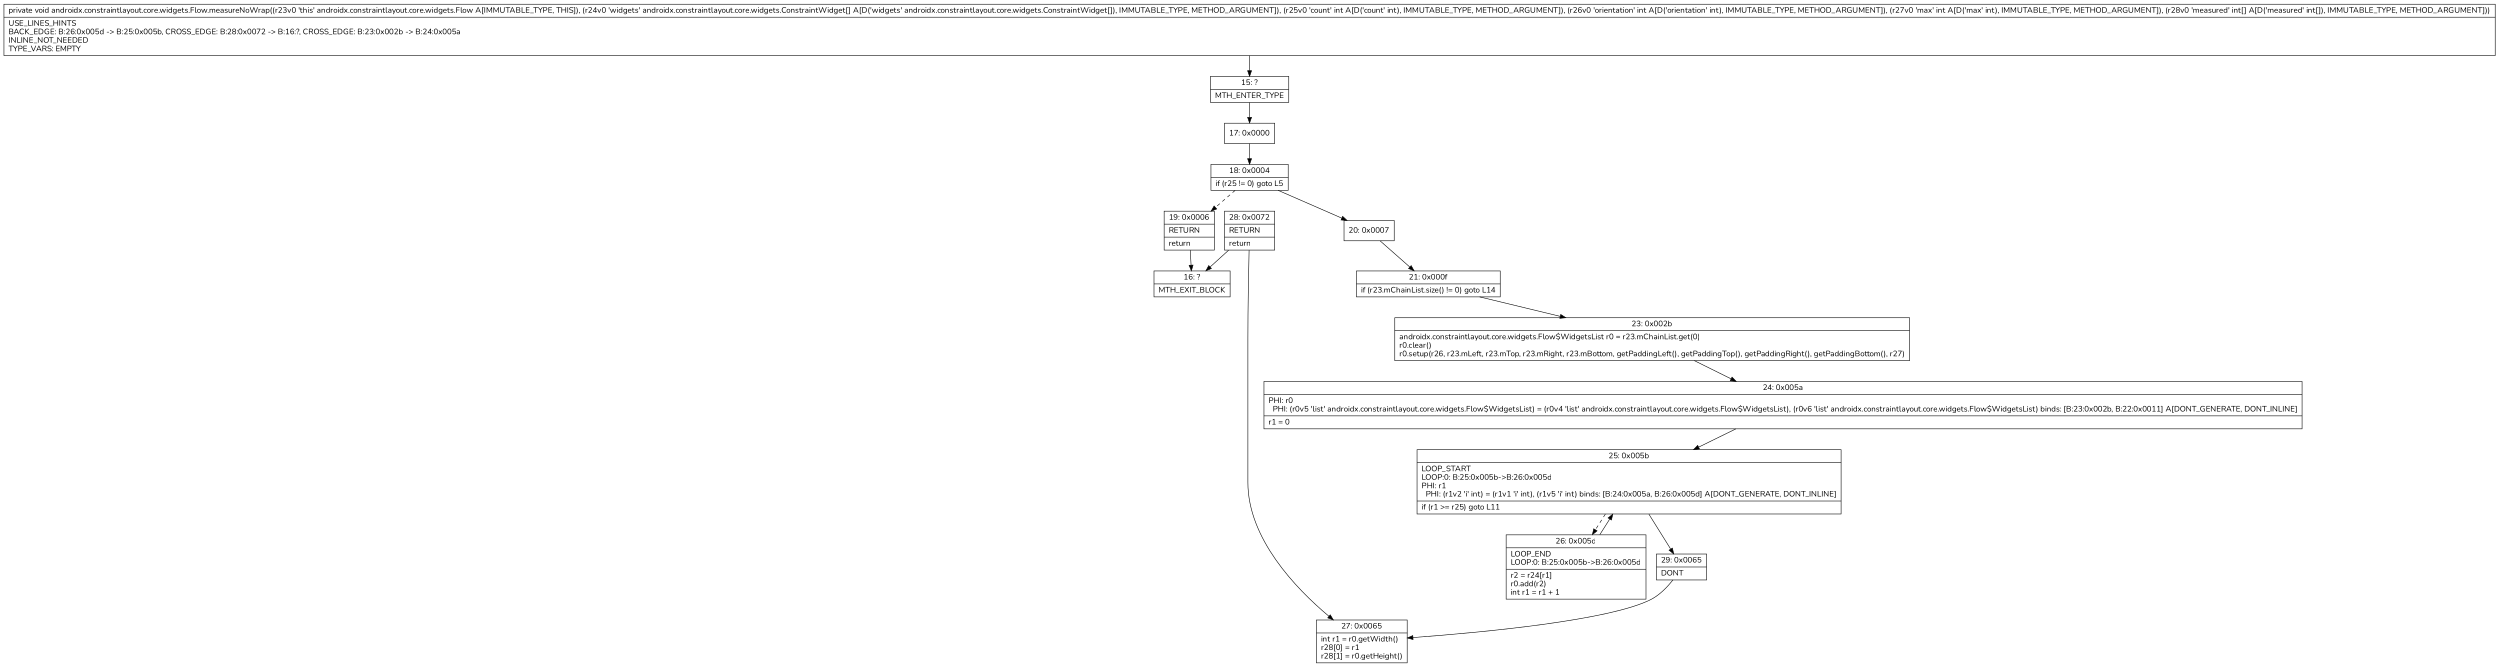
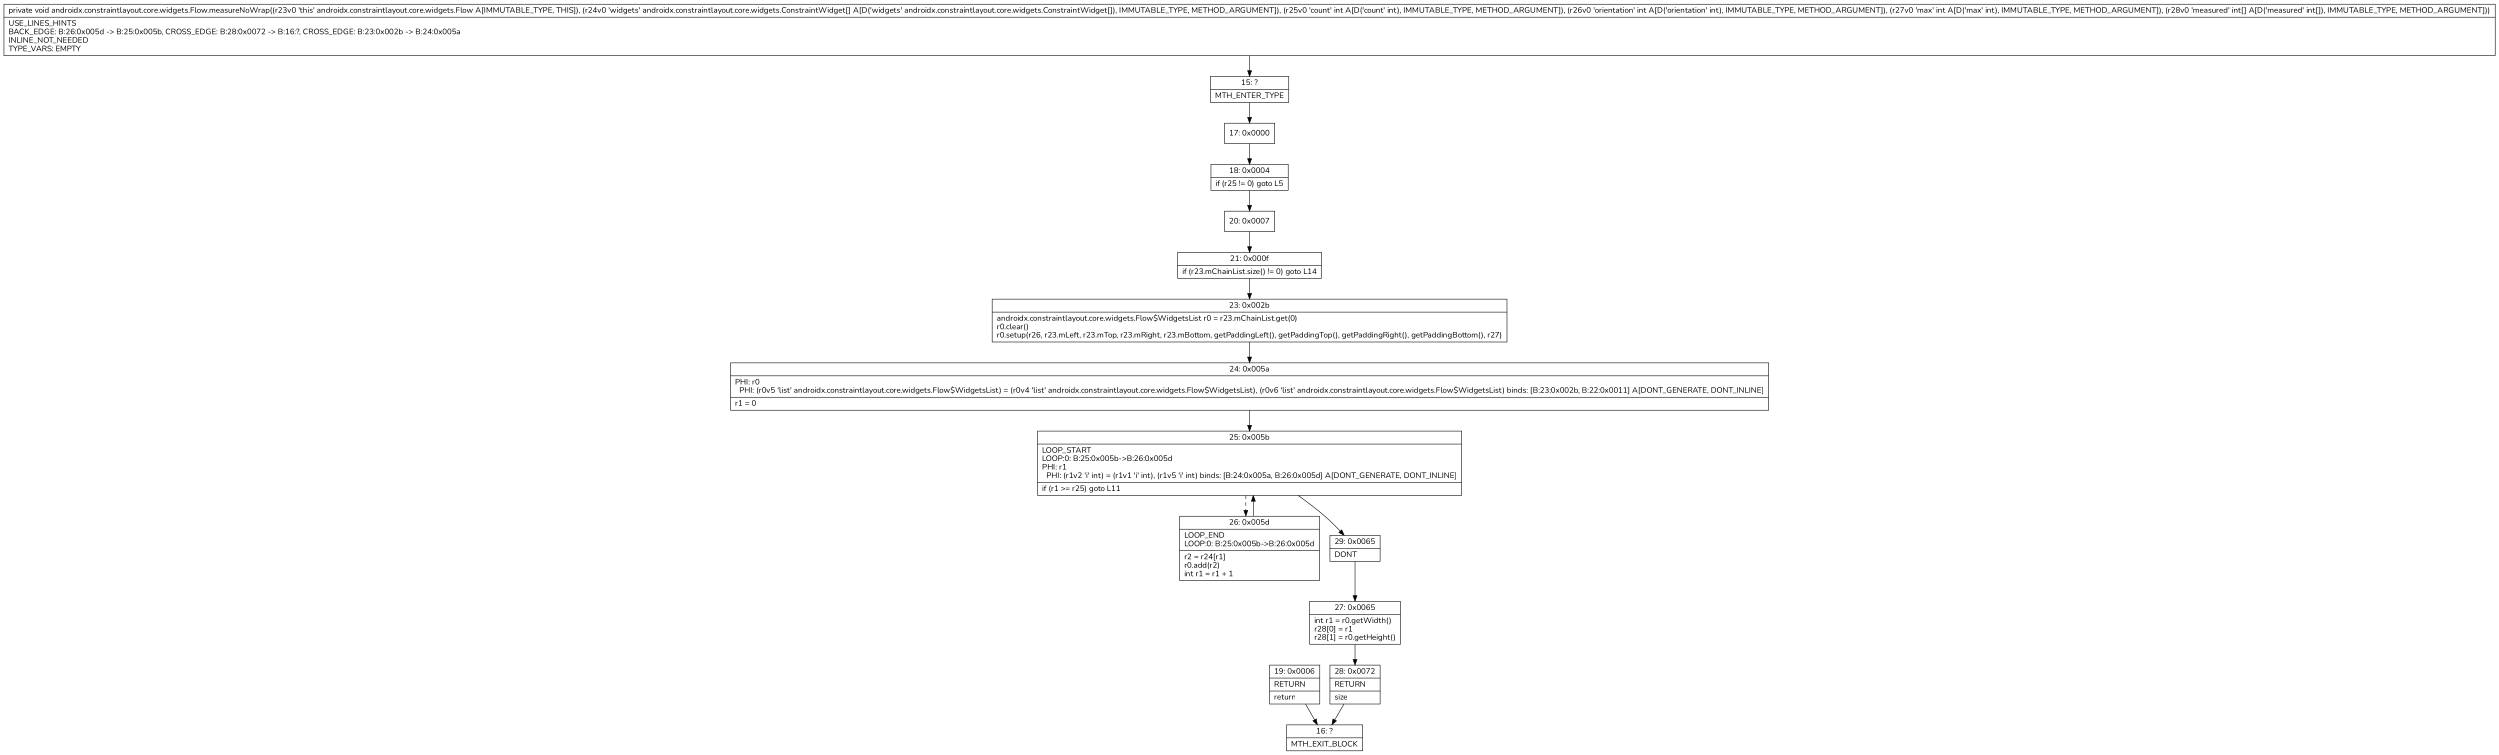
(1225, 199) -> none
(1240, 243) -> (1341, 697)
(1248, 447) -> (1355, 652)
